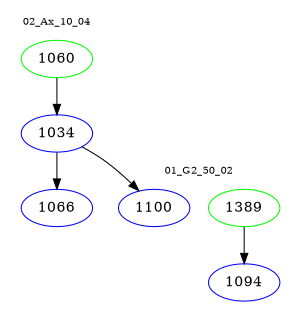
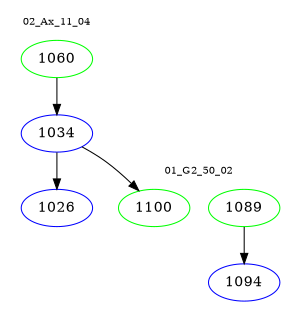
(57, 22) -> (57, 22)
(57, 208) -> (57, 208)
(154, 208) -> (154, 208)
(244, 208) -> (244, 208)
